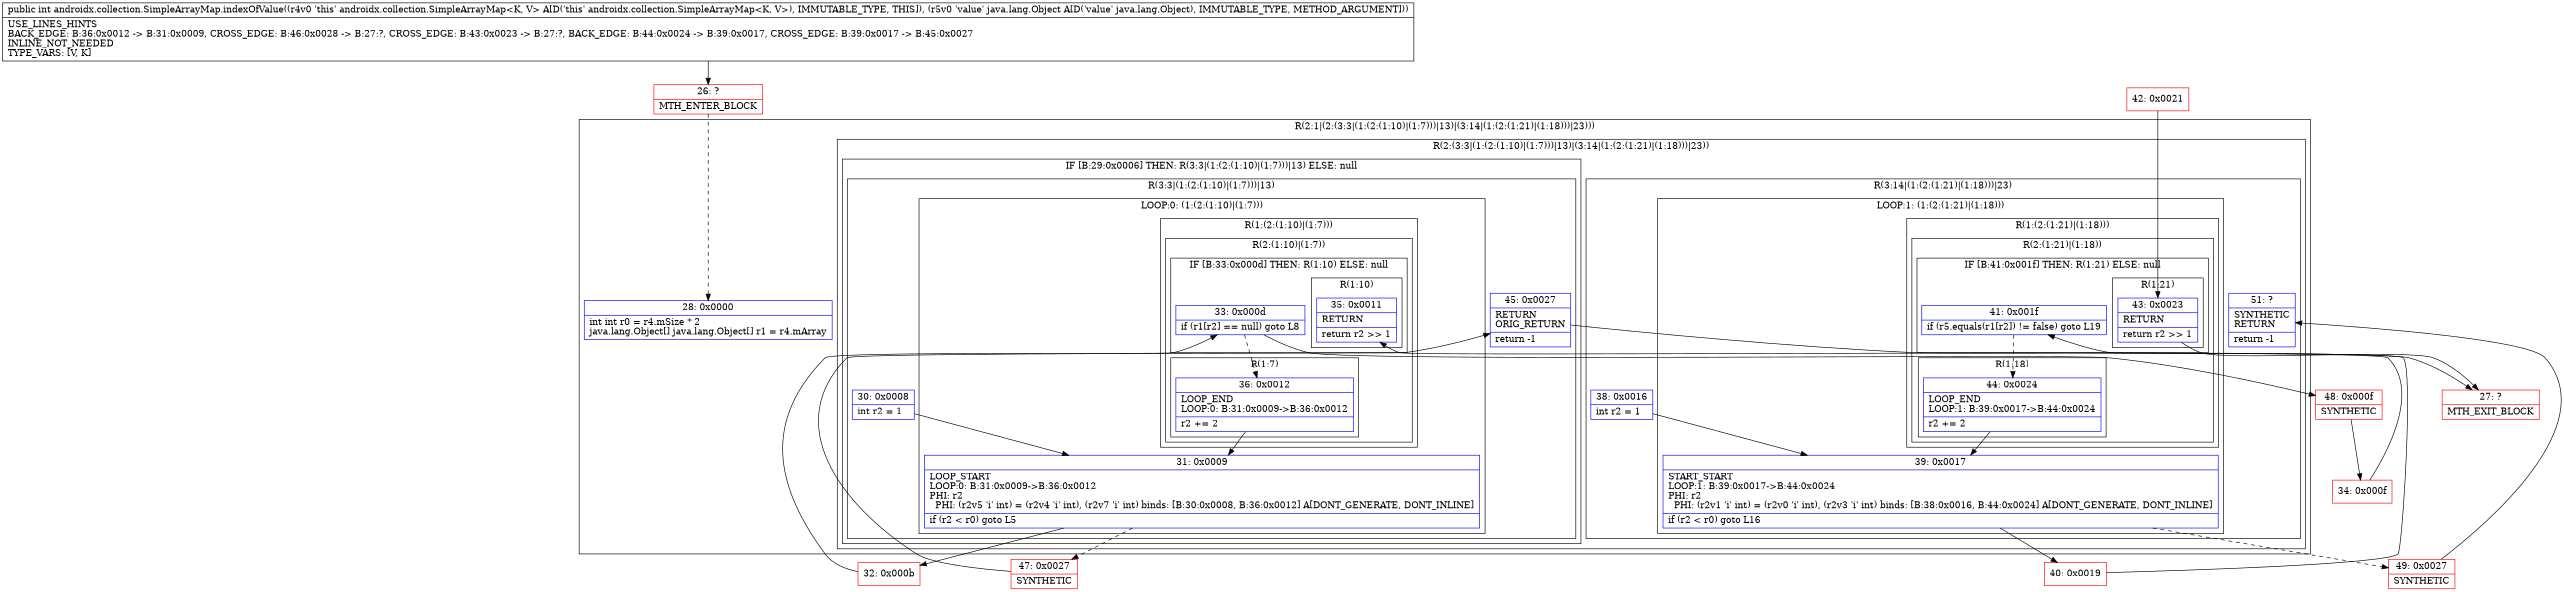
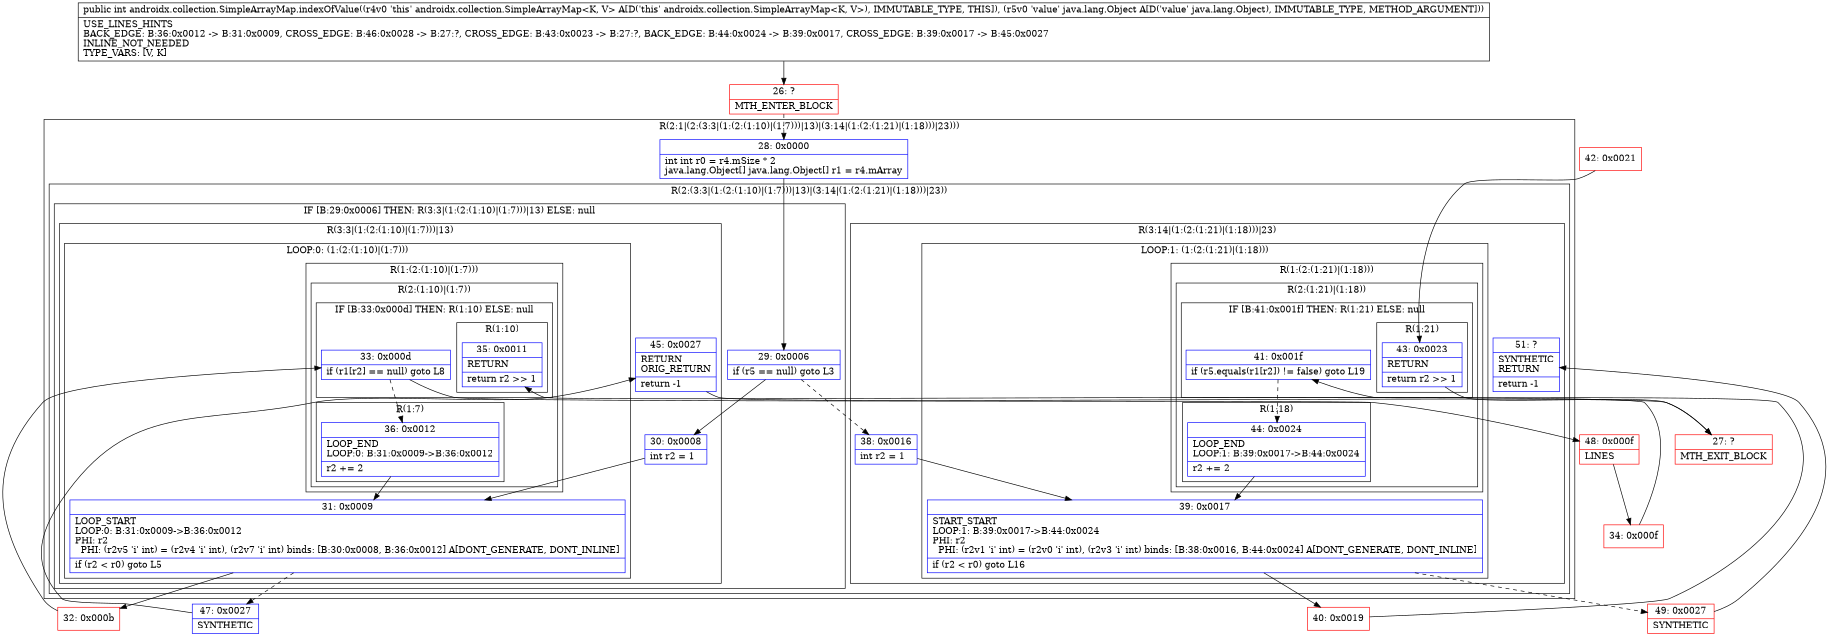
none -> (784, 365)
(2349, 412) -> (1600, 456)
(1044, 574) -> (225, 619)
